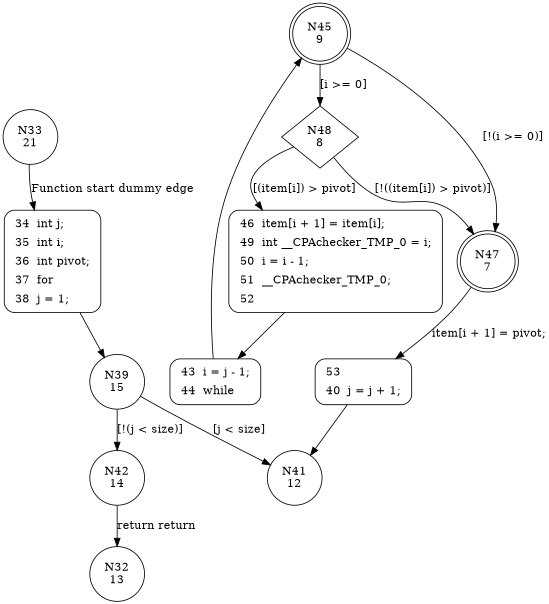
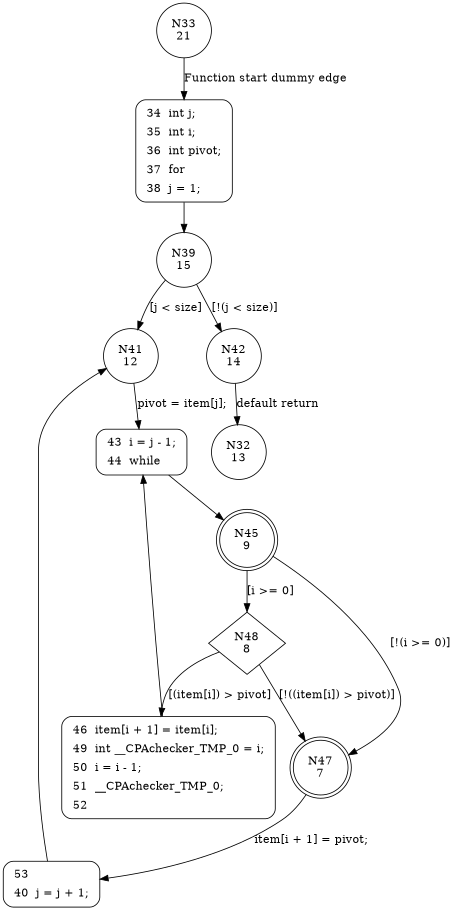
none -> (136, 402)
(157, 526) -> (278, 404)
